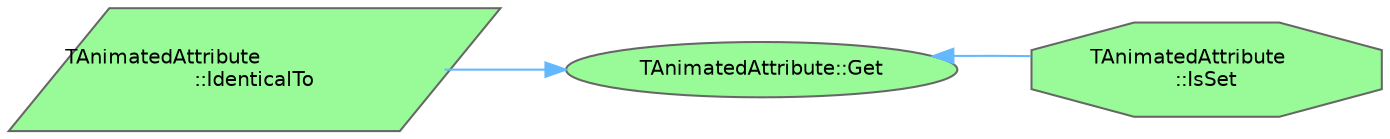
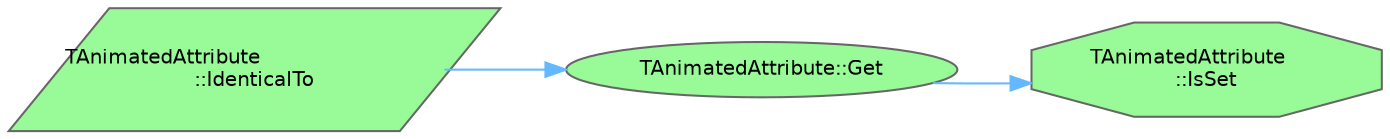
(992, 56) -> (972, 83)
